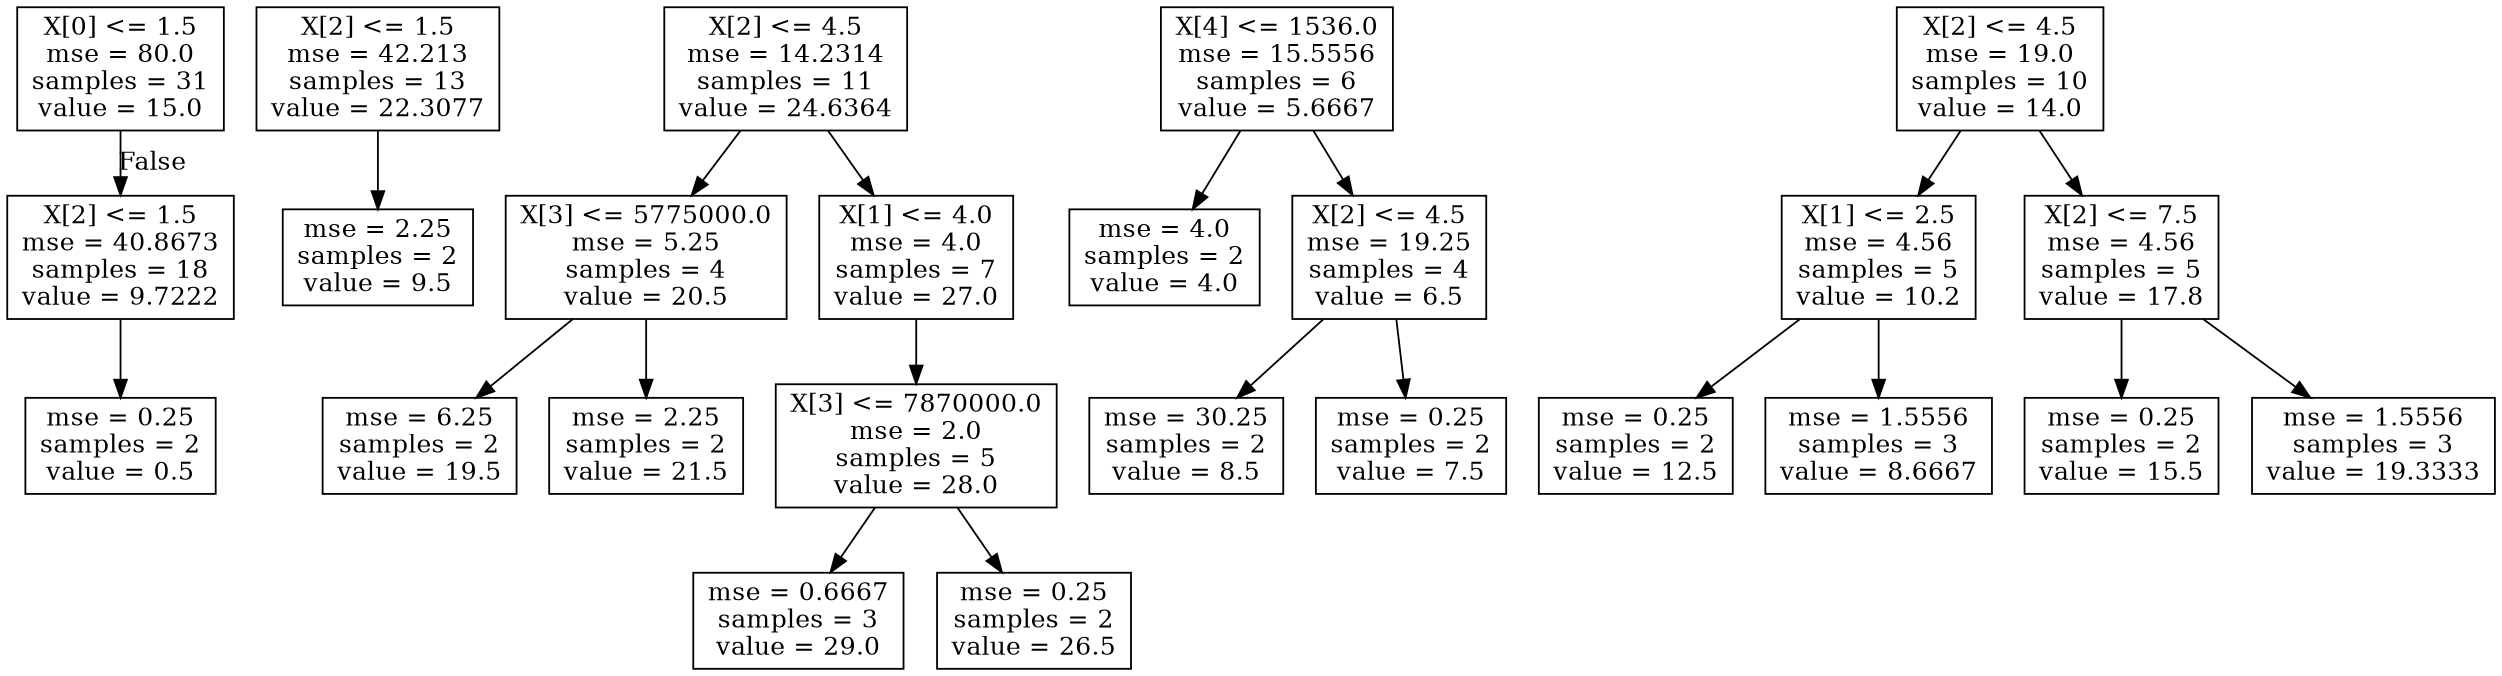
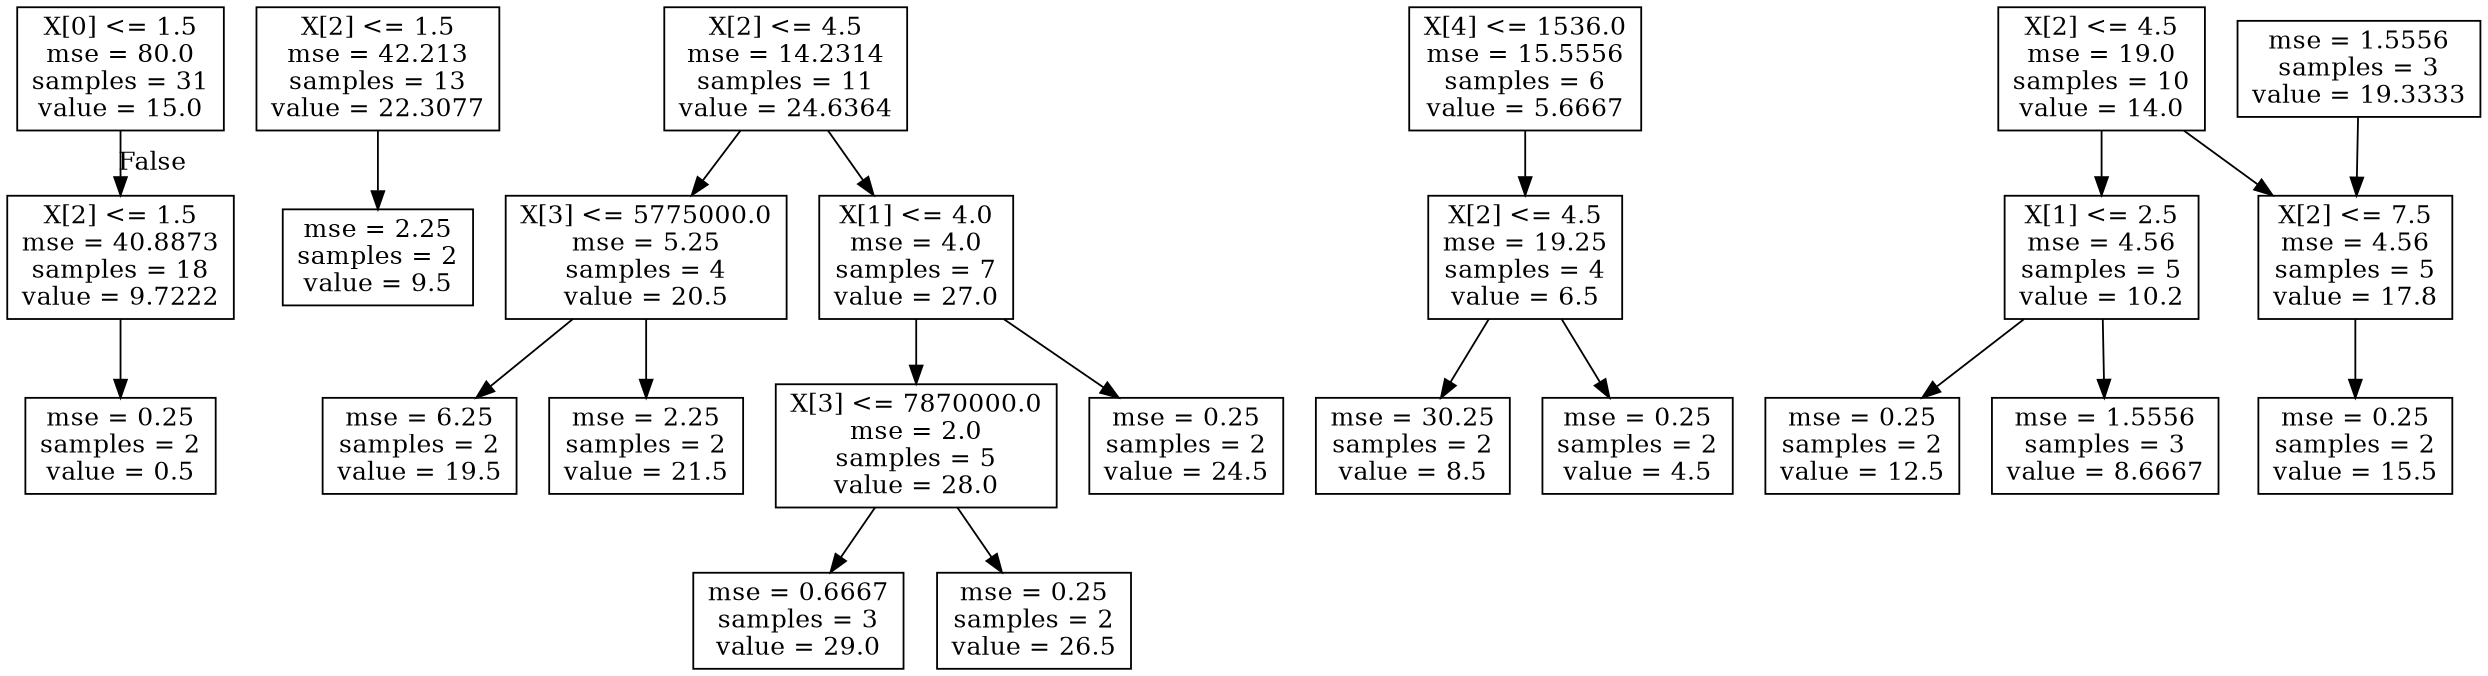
(121, 257) -> (121, 257)
(1165, 257) -> none
(2249, 353) -> (2357, 147)
none -> (1186, 446)
(1411, 446) -> (1638, 446)
